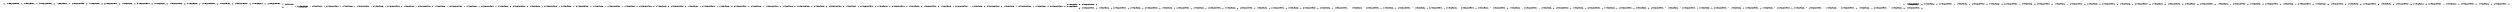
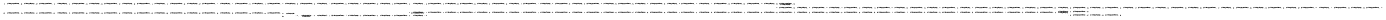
(424, 7) -> (418, 14)
(1135, 8) -> none
